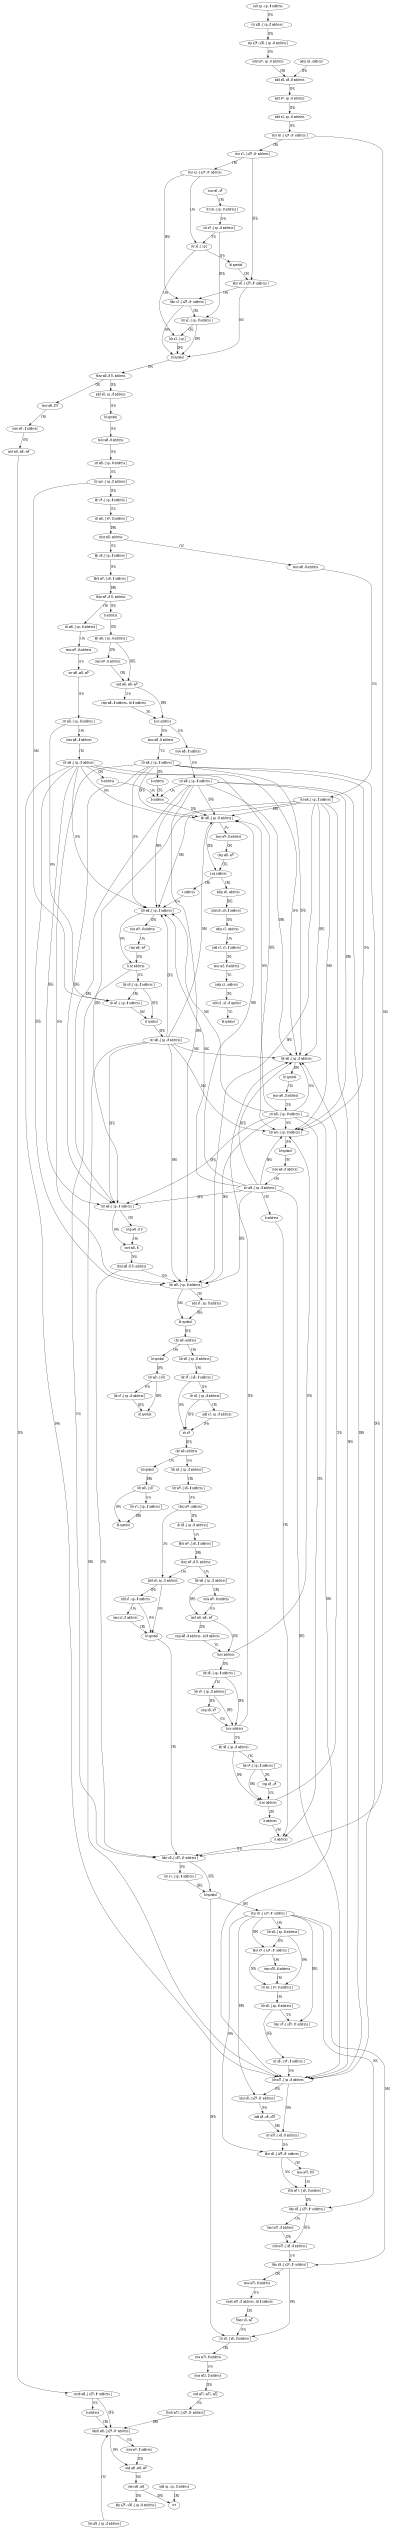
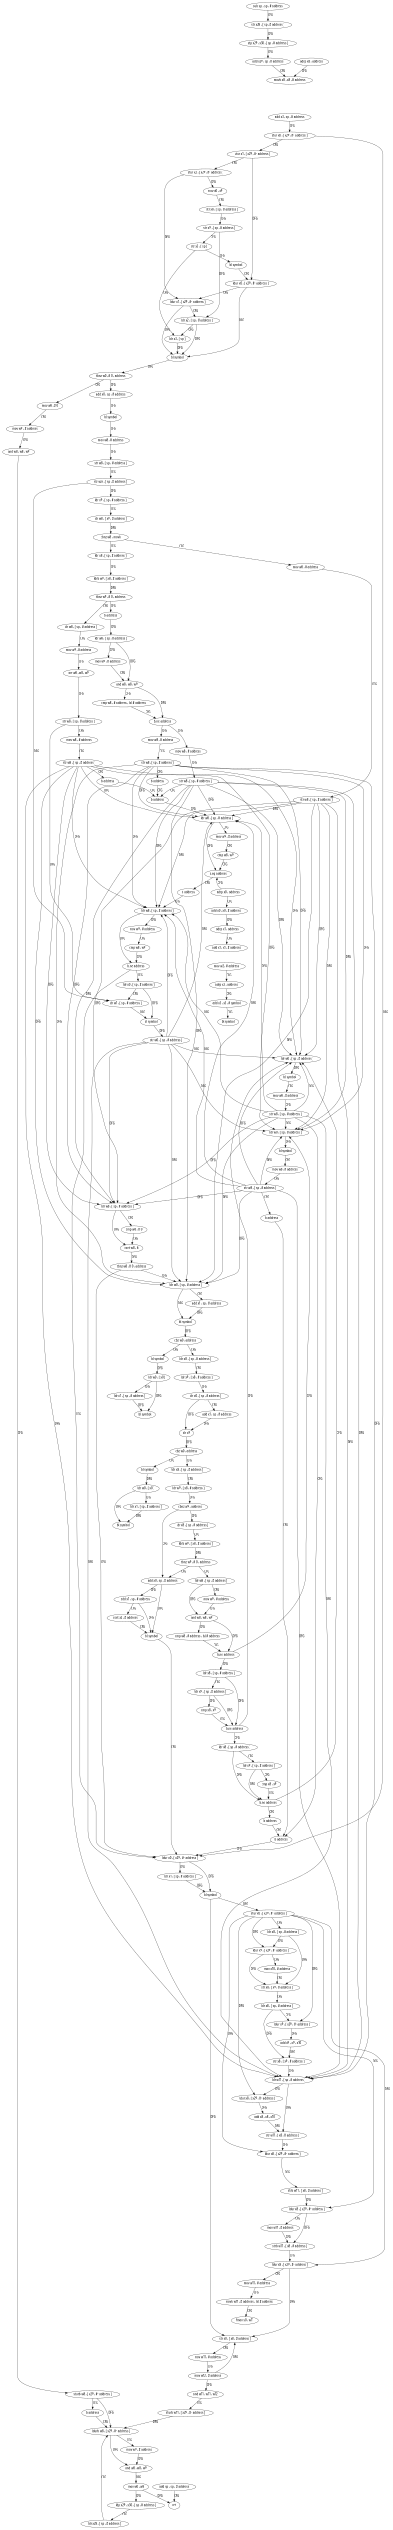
(290, 80) -> (290, 80)
(290, 99) -> none
(190, 208) -> (210, 181)
(111, 537) -> (111, 537)
(224, 882) -> (218, 885)
(230, 902) -> (230, 902)
(227, 956) -> none
(178, 1403) -> none
(125, 1618) -> (125, 1618)
none -> (291, 2043)
(305, 2173) -> none
(240, 2329) -> (229, 2362)
none -> (121, 2514)
